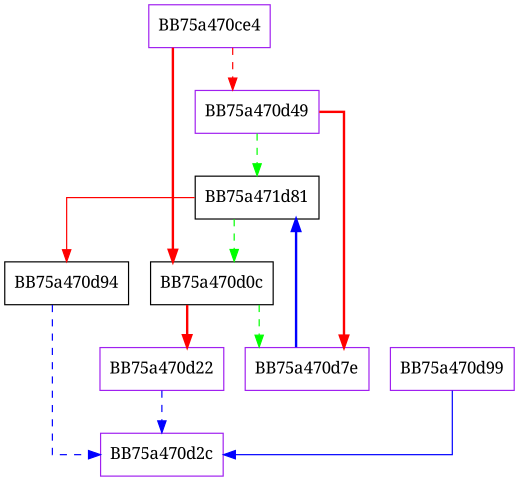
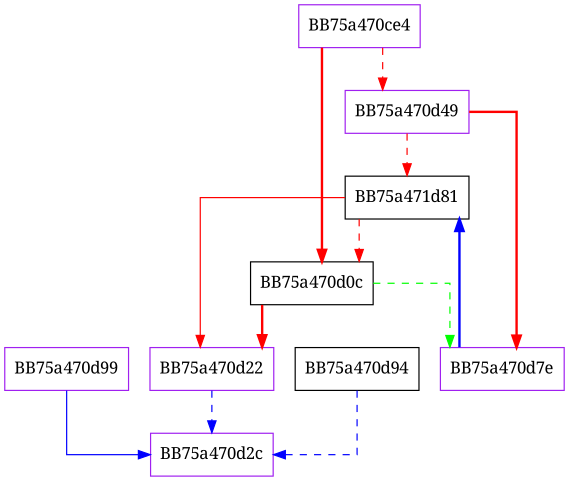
(257, 149) -> (407, 149)
(105, 198) -> (204, 198)
(234, 234) -> (359, 234)
